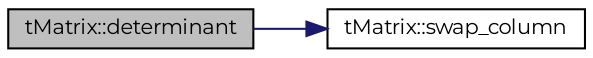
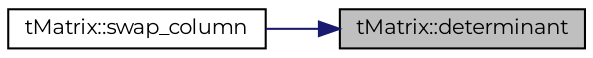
(280, 29) -> (292, 29)
